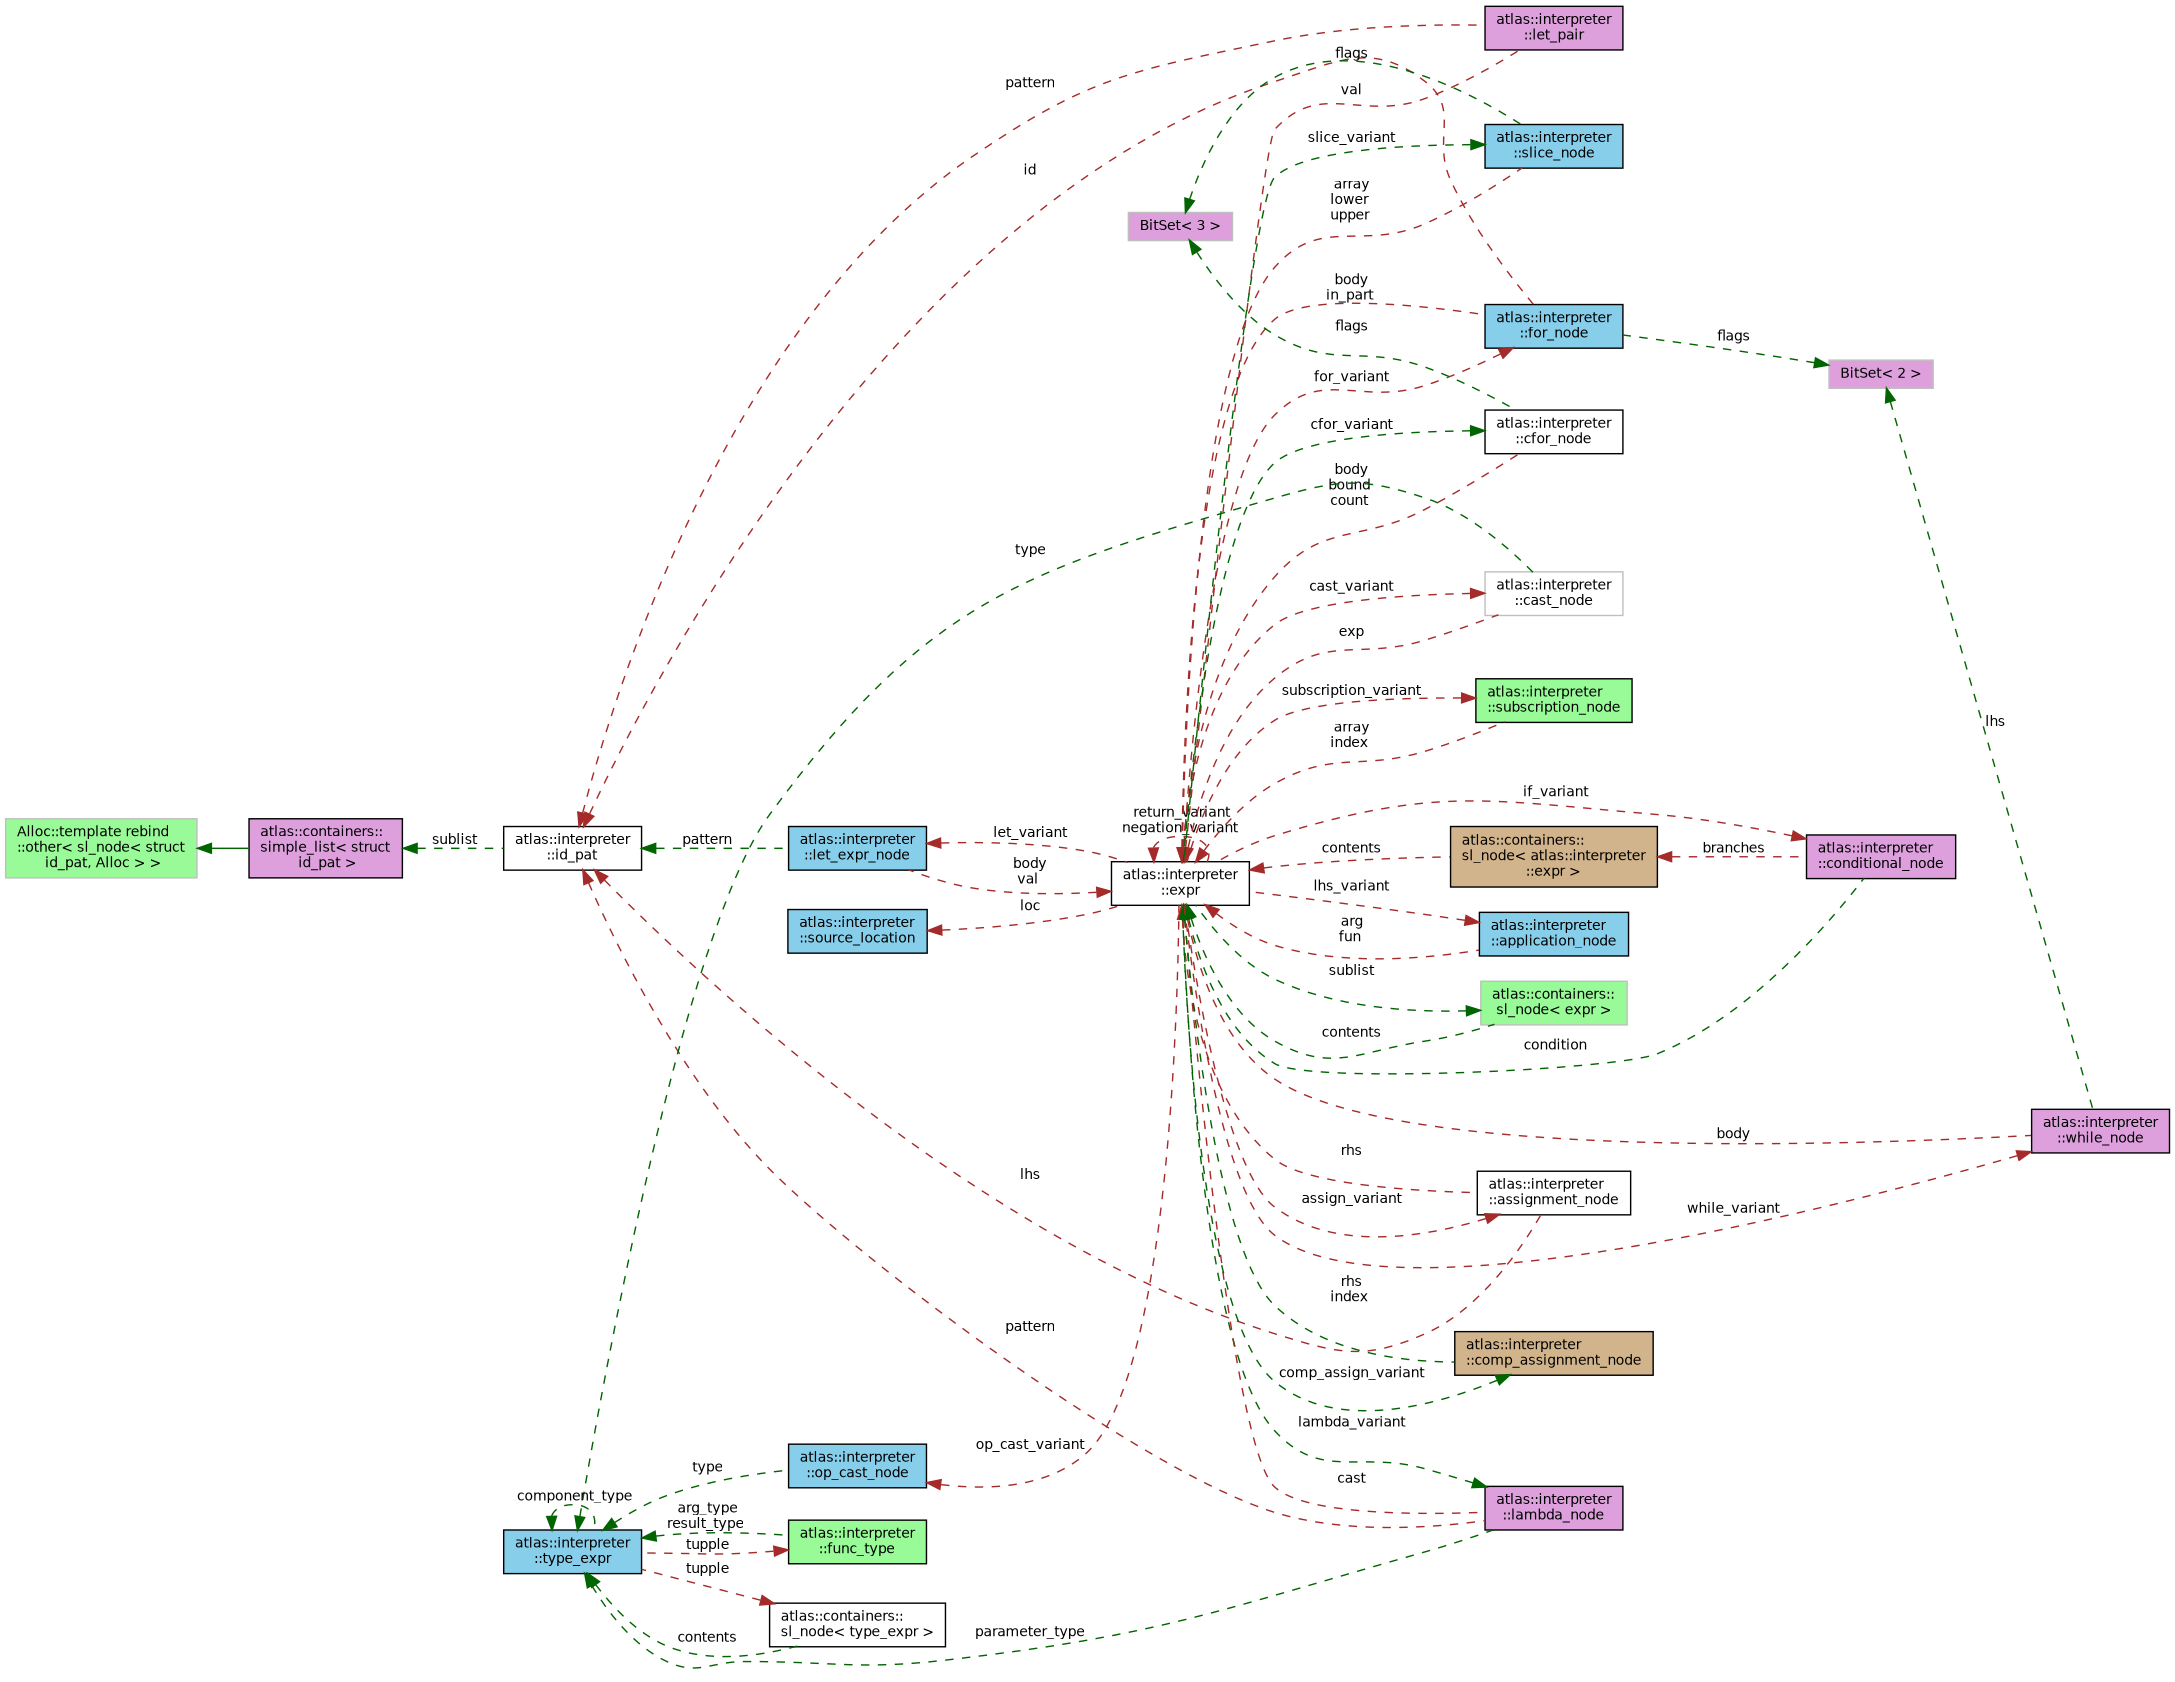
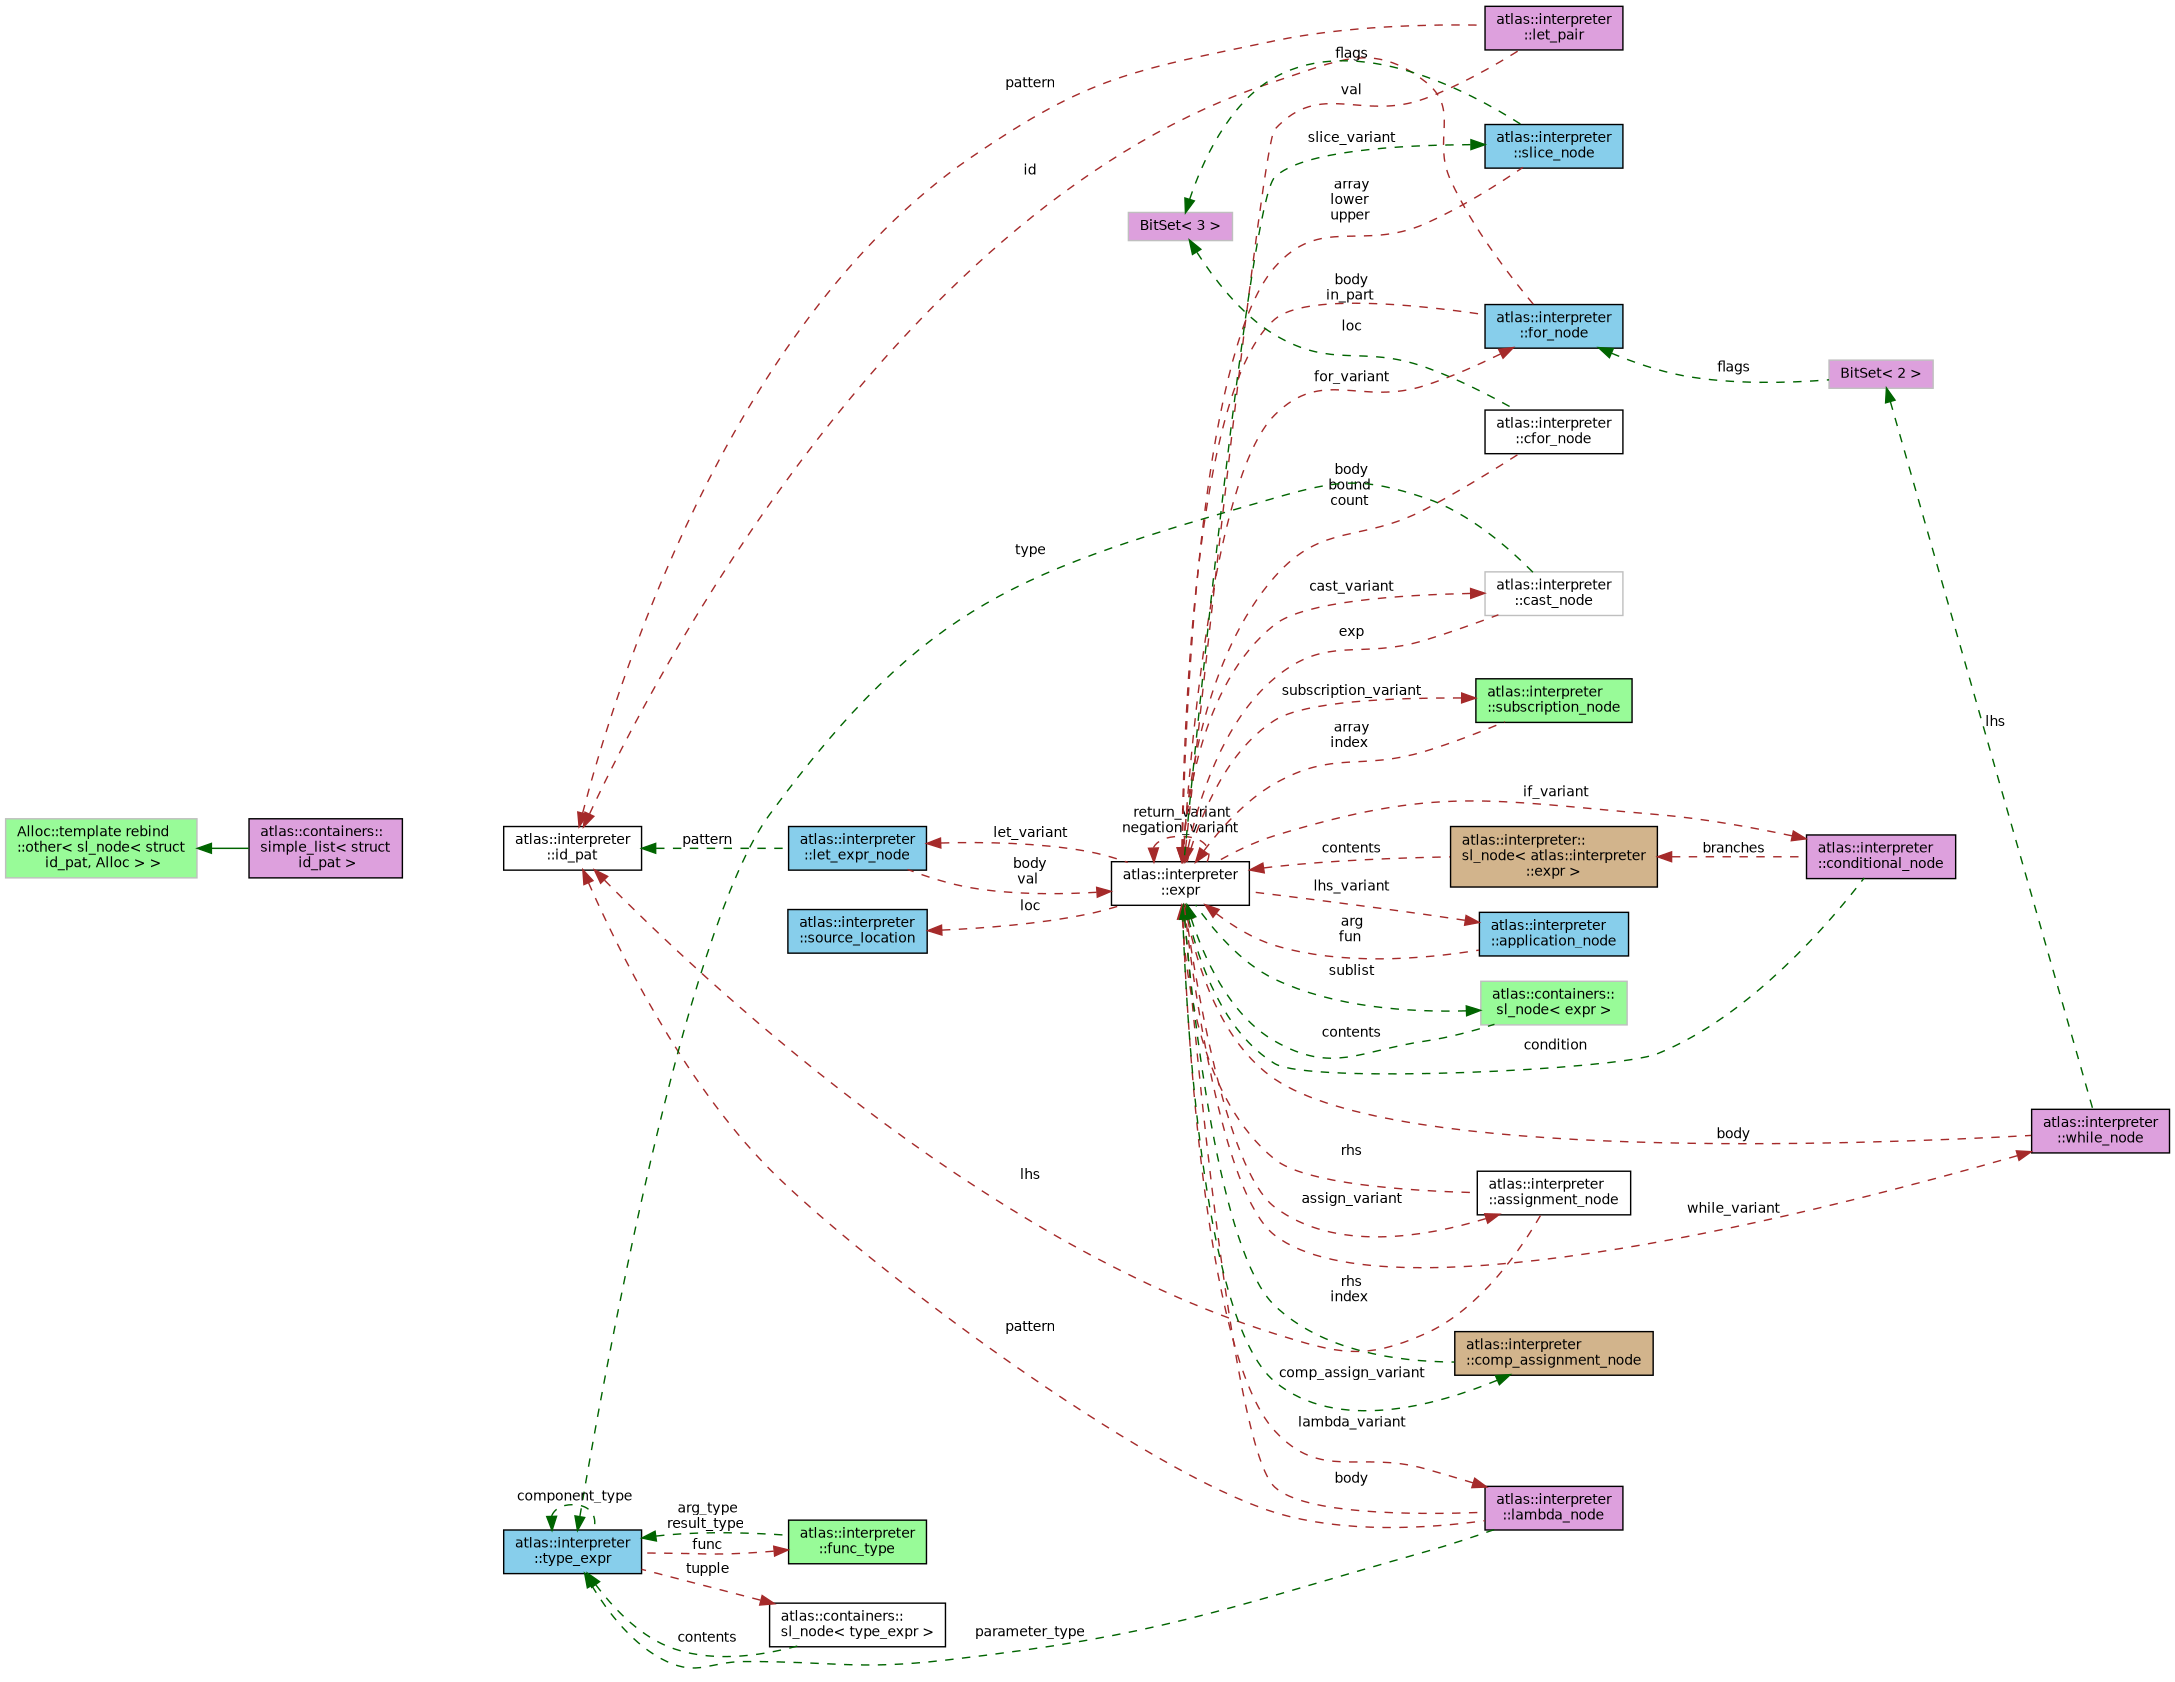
(1350, 327) -> (1350, 327)
(1719, 348) -> (1718, 380)
(1230, 559) -> none
(460, 848) -> none
(1554, 857) -> (1554, 857)
(1258, 1402) -> (1258, 1402)
(858, 1466) -> none
(1350, 1479) -> (1350, 1479)
(706, 1545) -> (706, 1545)
